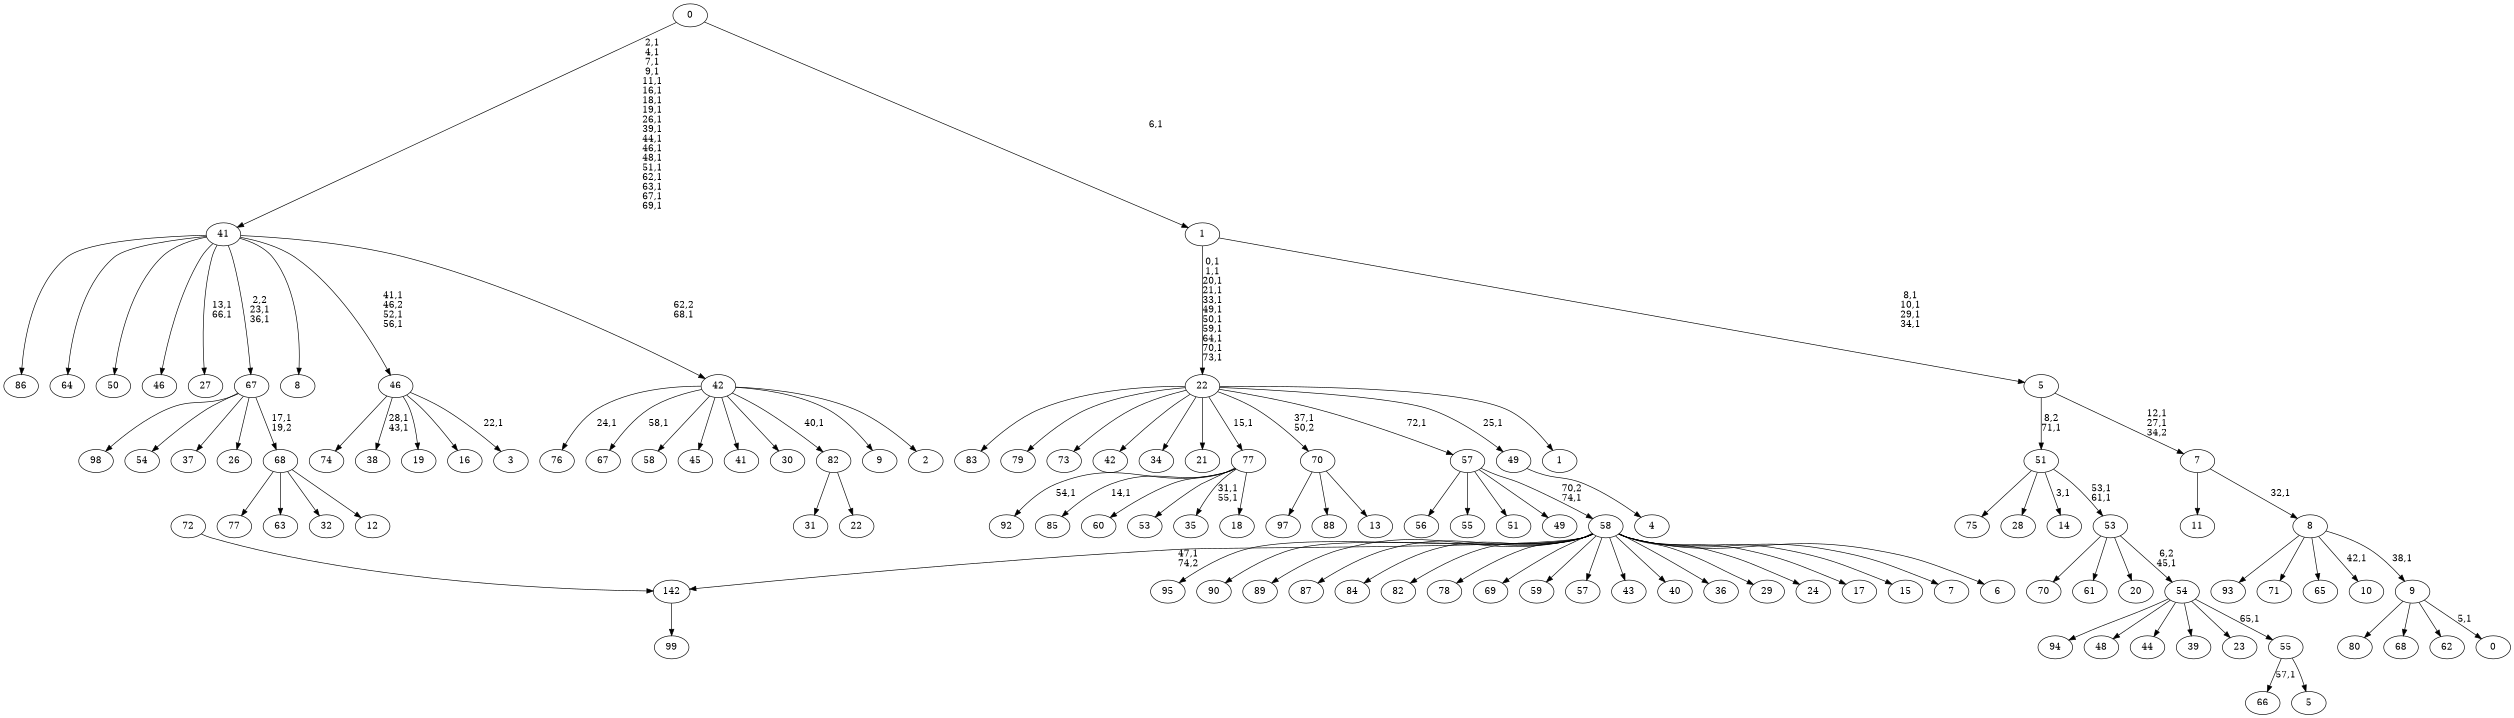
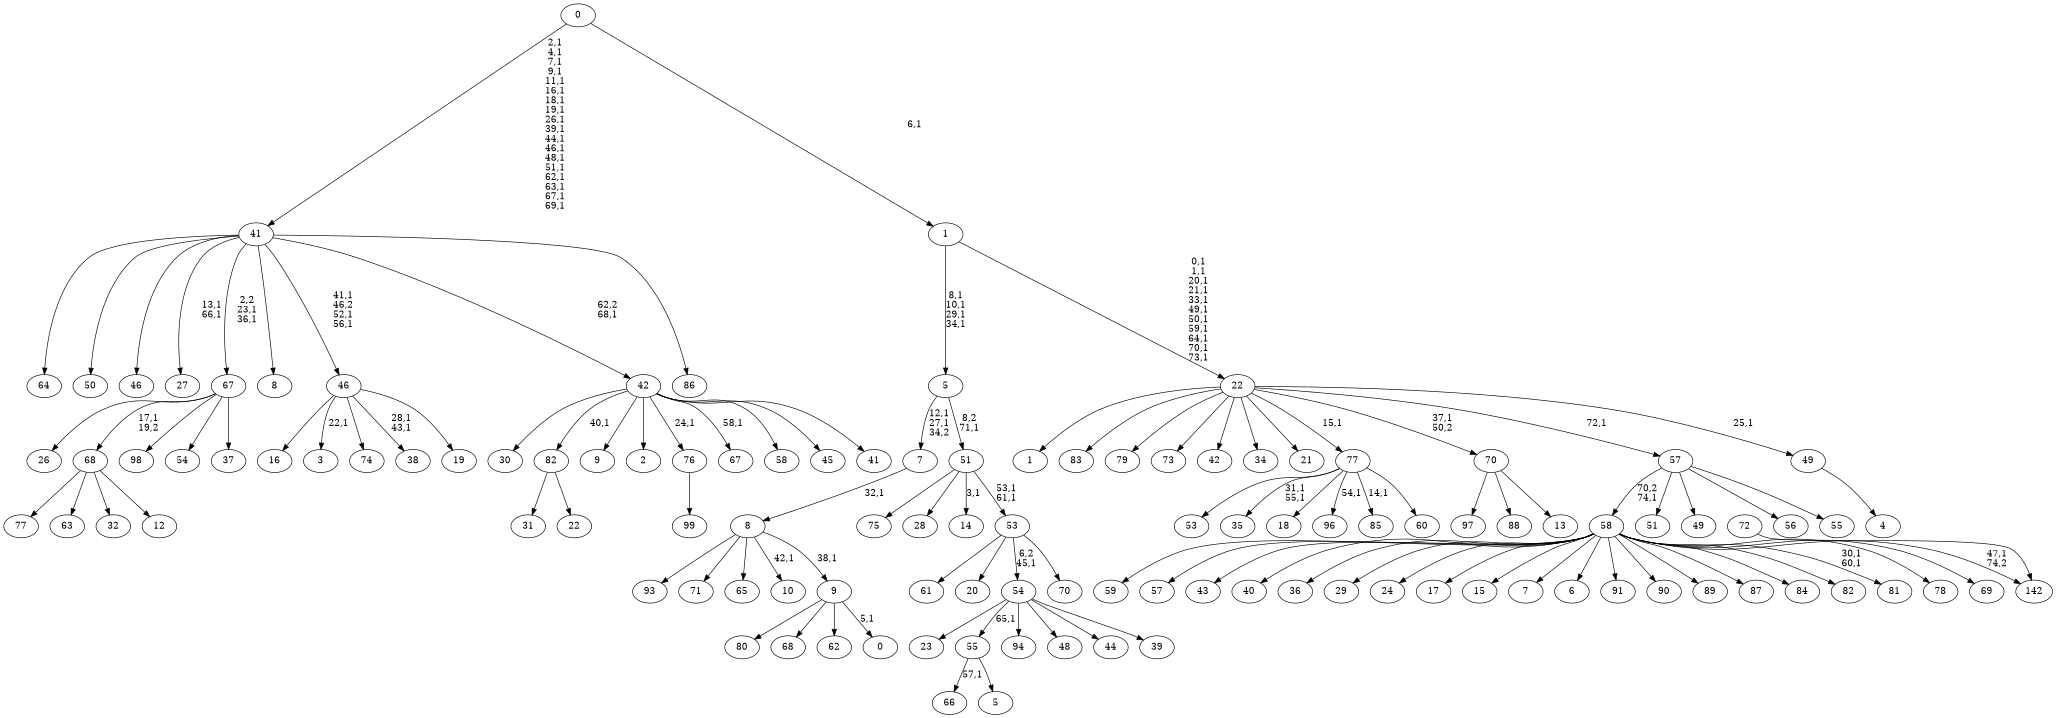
(1007, 526) -> (1330, 526)
(2197, 526) -> none
(1168, 592) -> (1618, 592)
none -> (1895, 592)
(672, 616) -> (690, 490)
